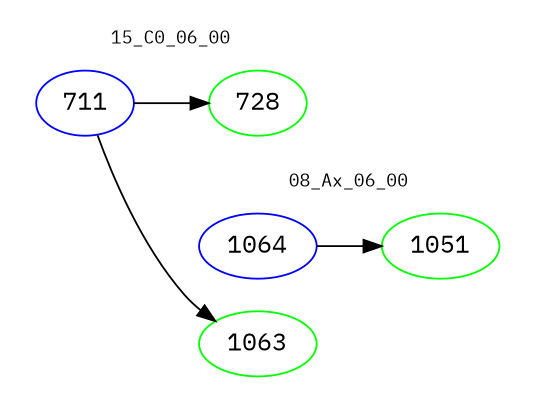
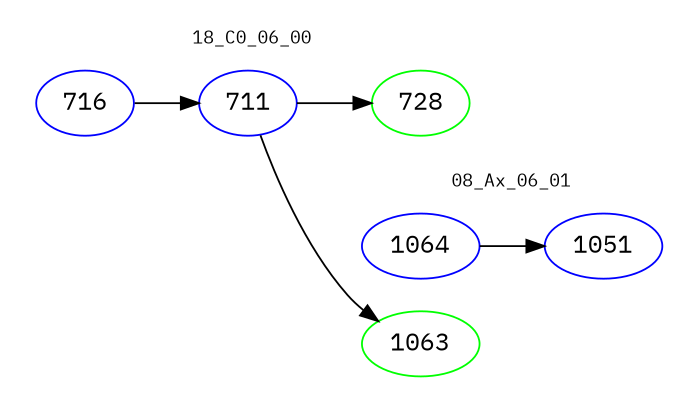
(171, 39) -> (253, 39)
none -> (85, 103)
(349, 182) -> (512, 182)
(441, 246) -> (604, 246)
